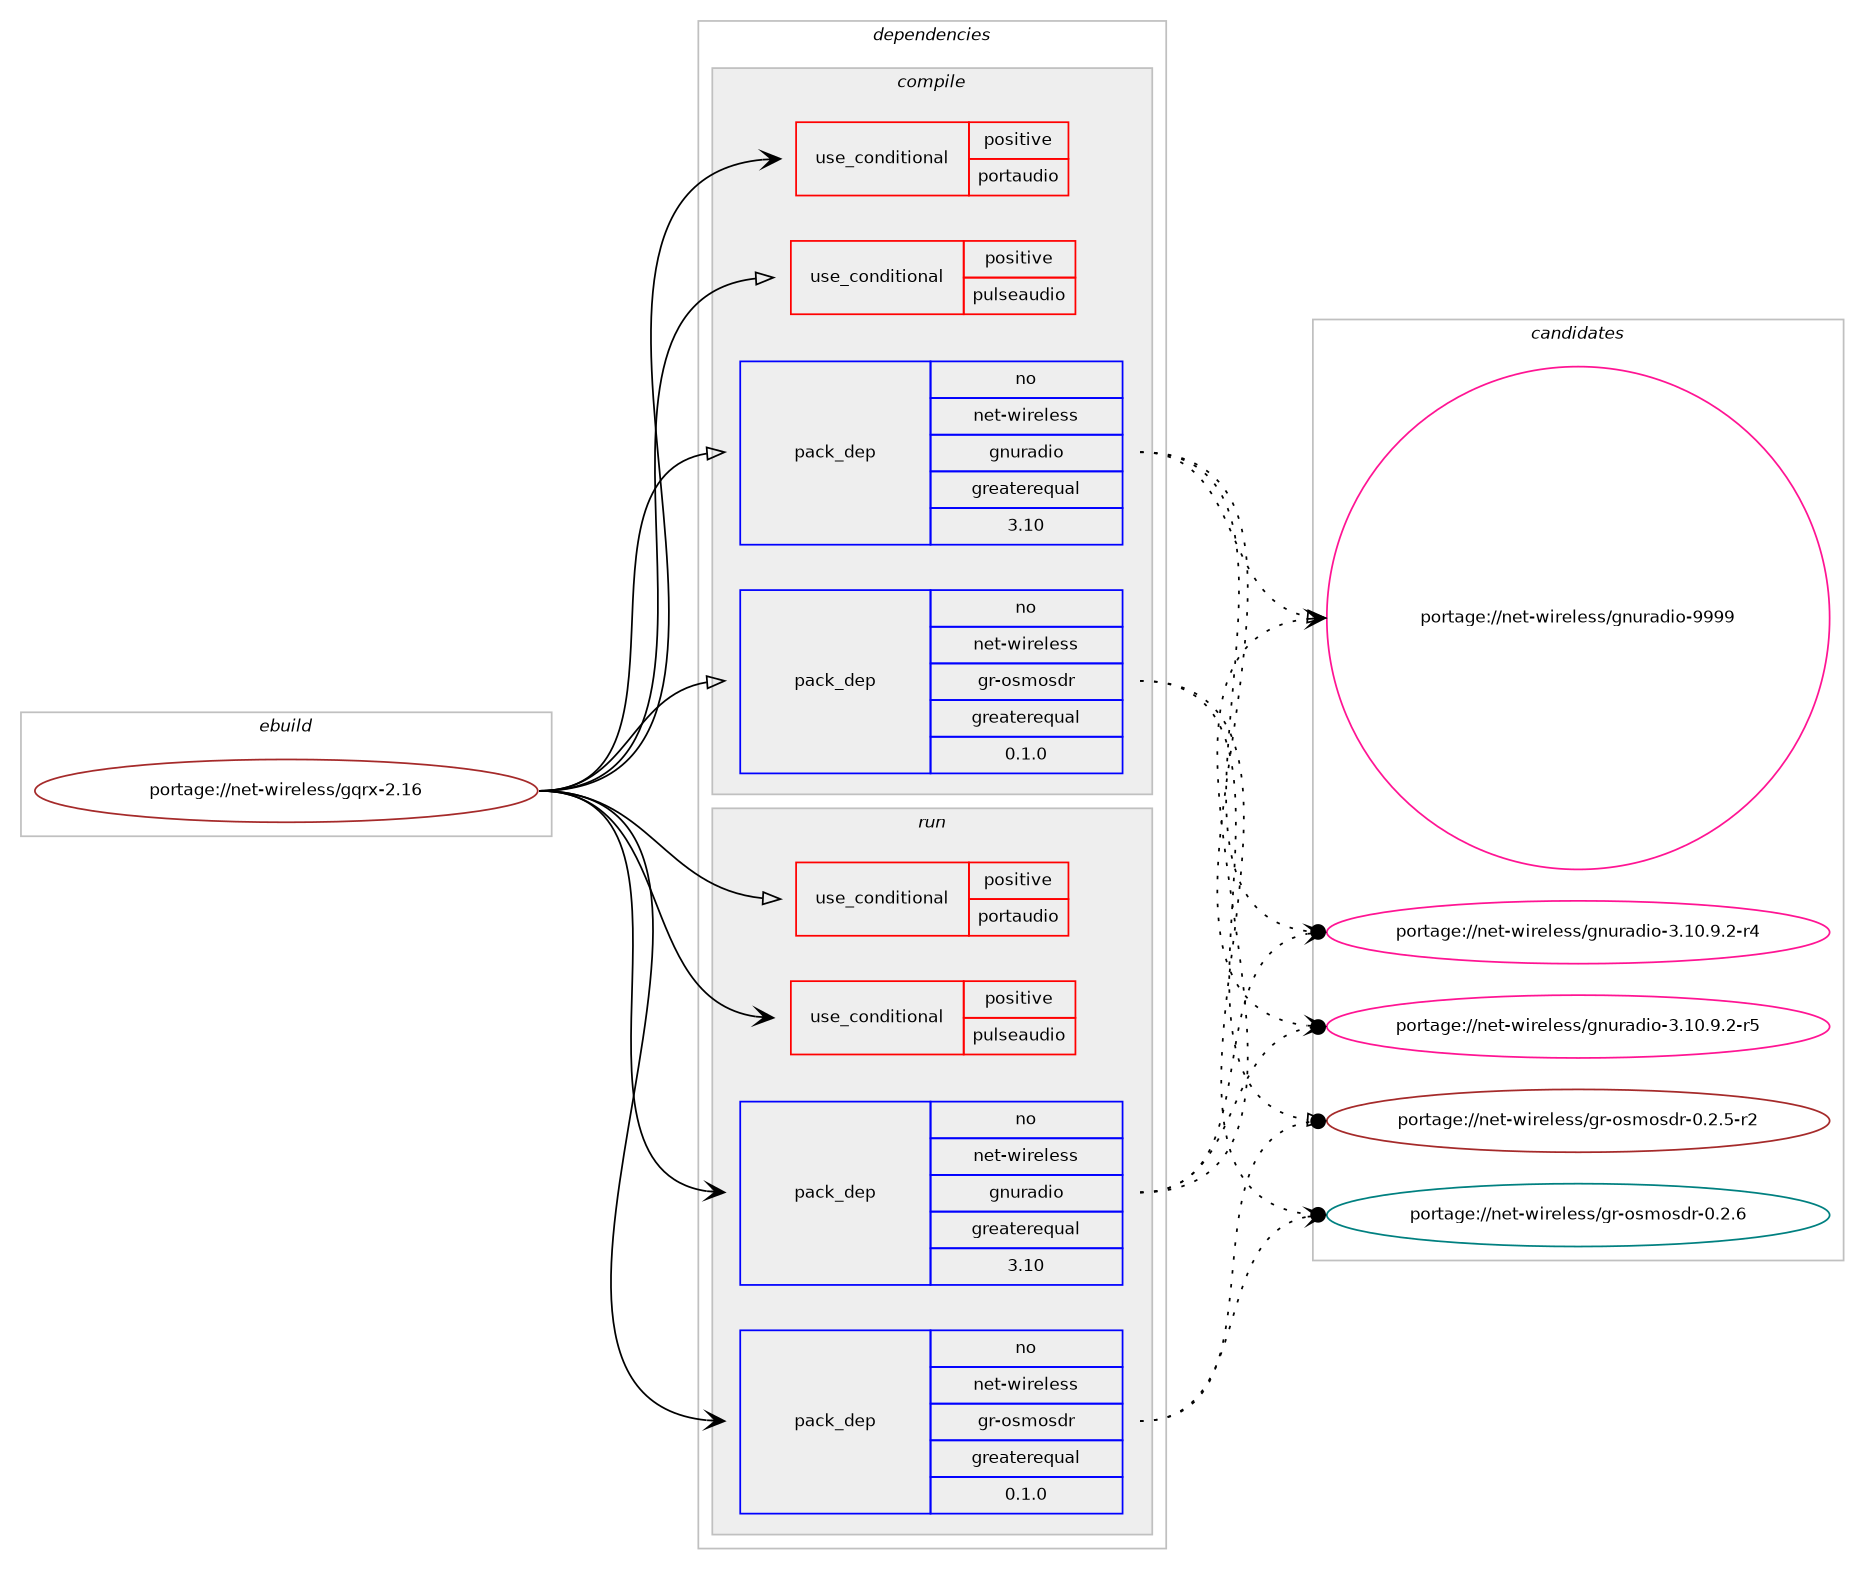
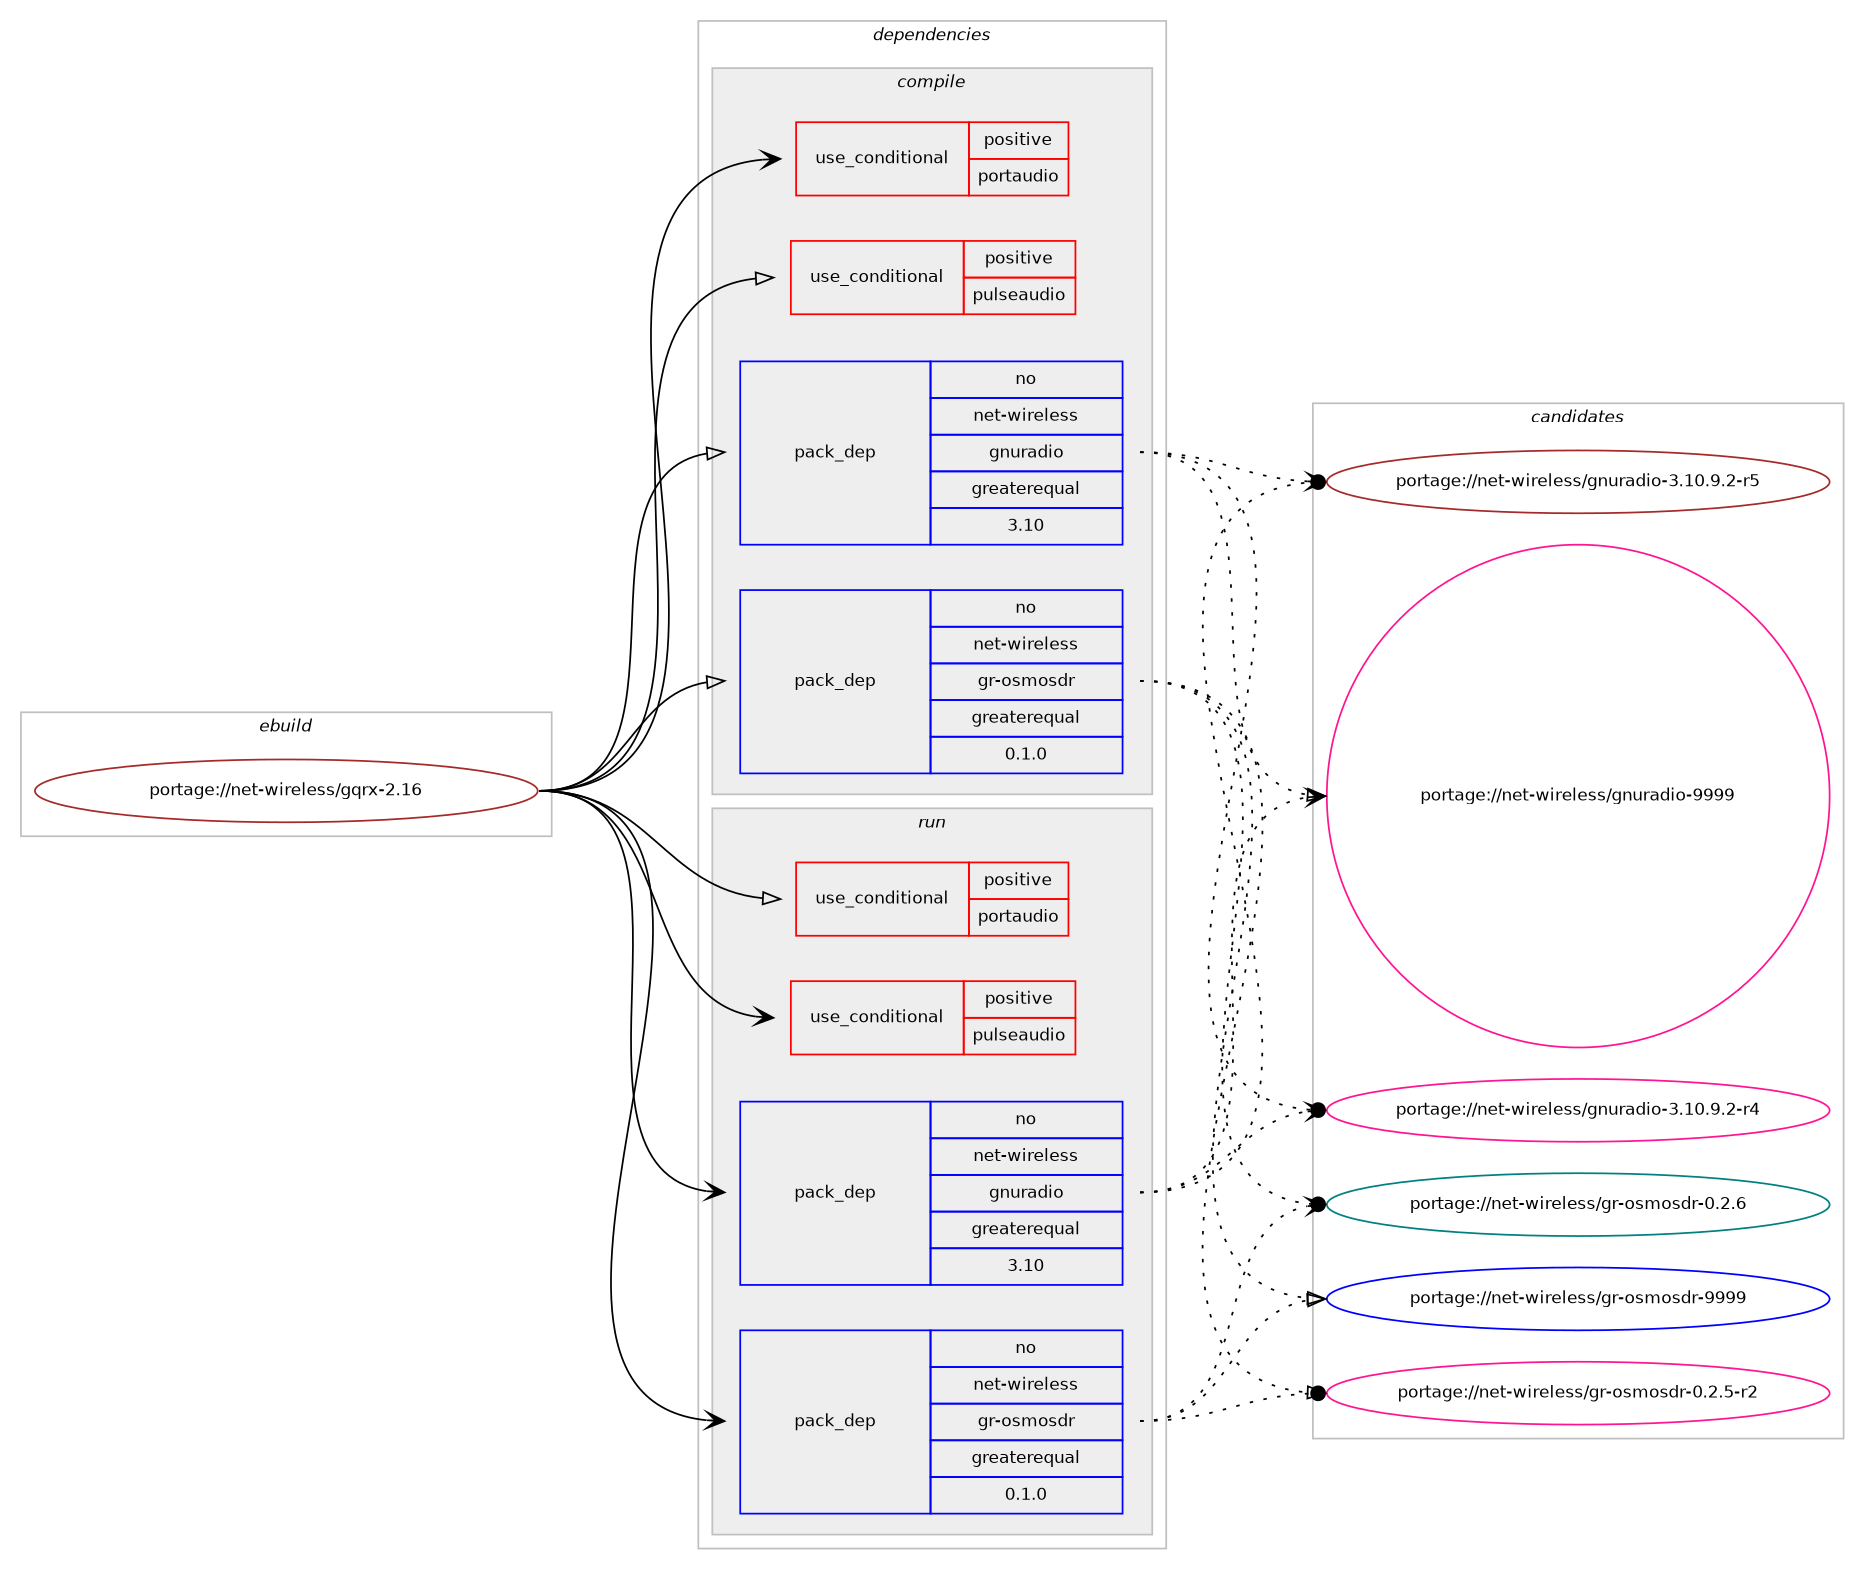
(1578, 1027) -> (1578, 482)
(1578, 1121) -> (1578, 1393)
none -> (1578, 1299)
